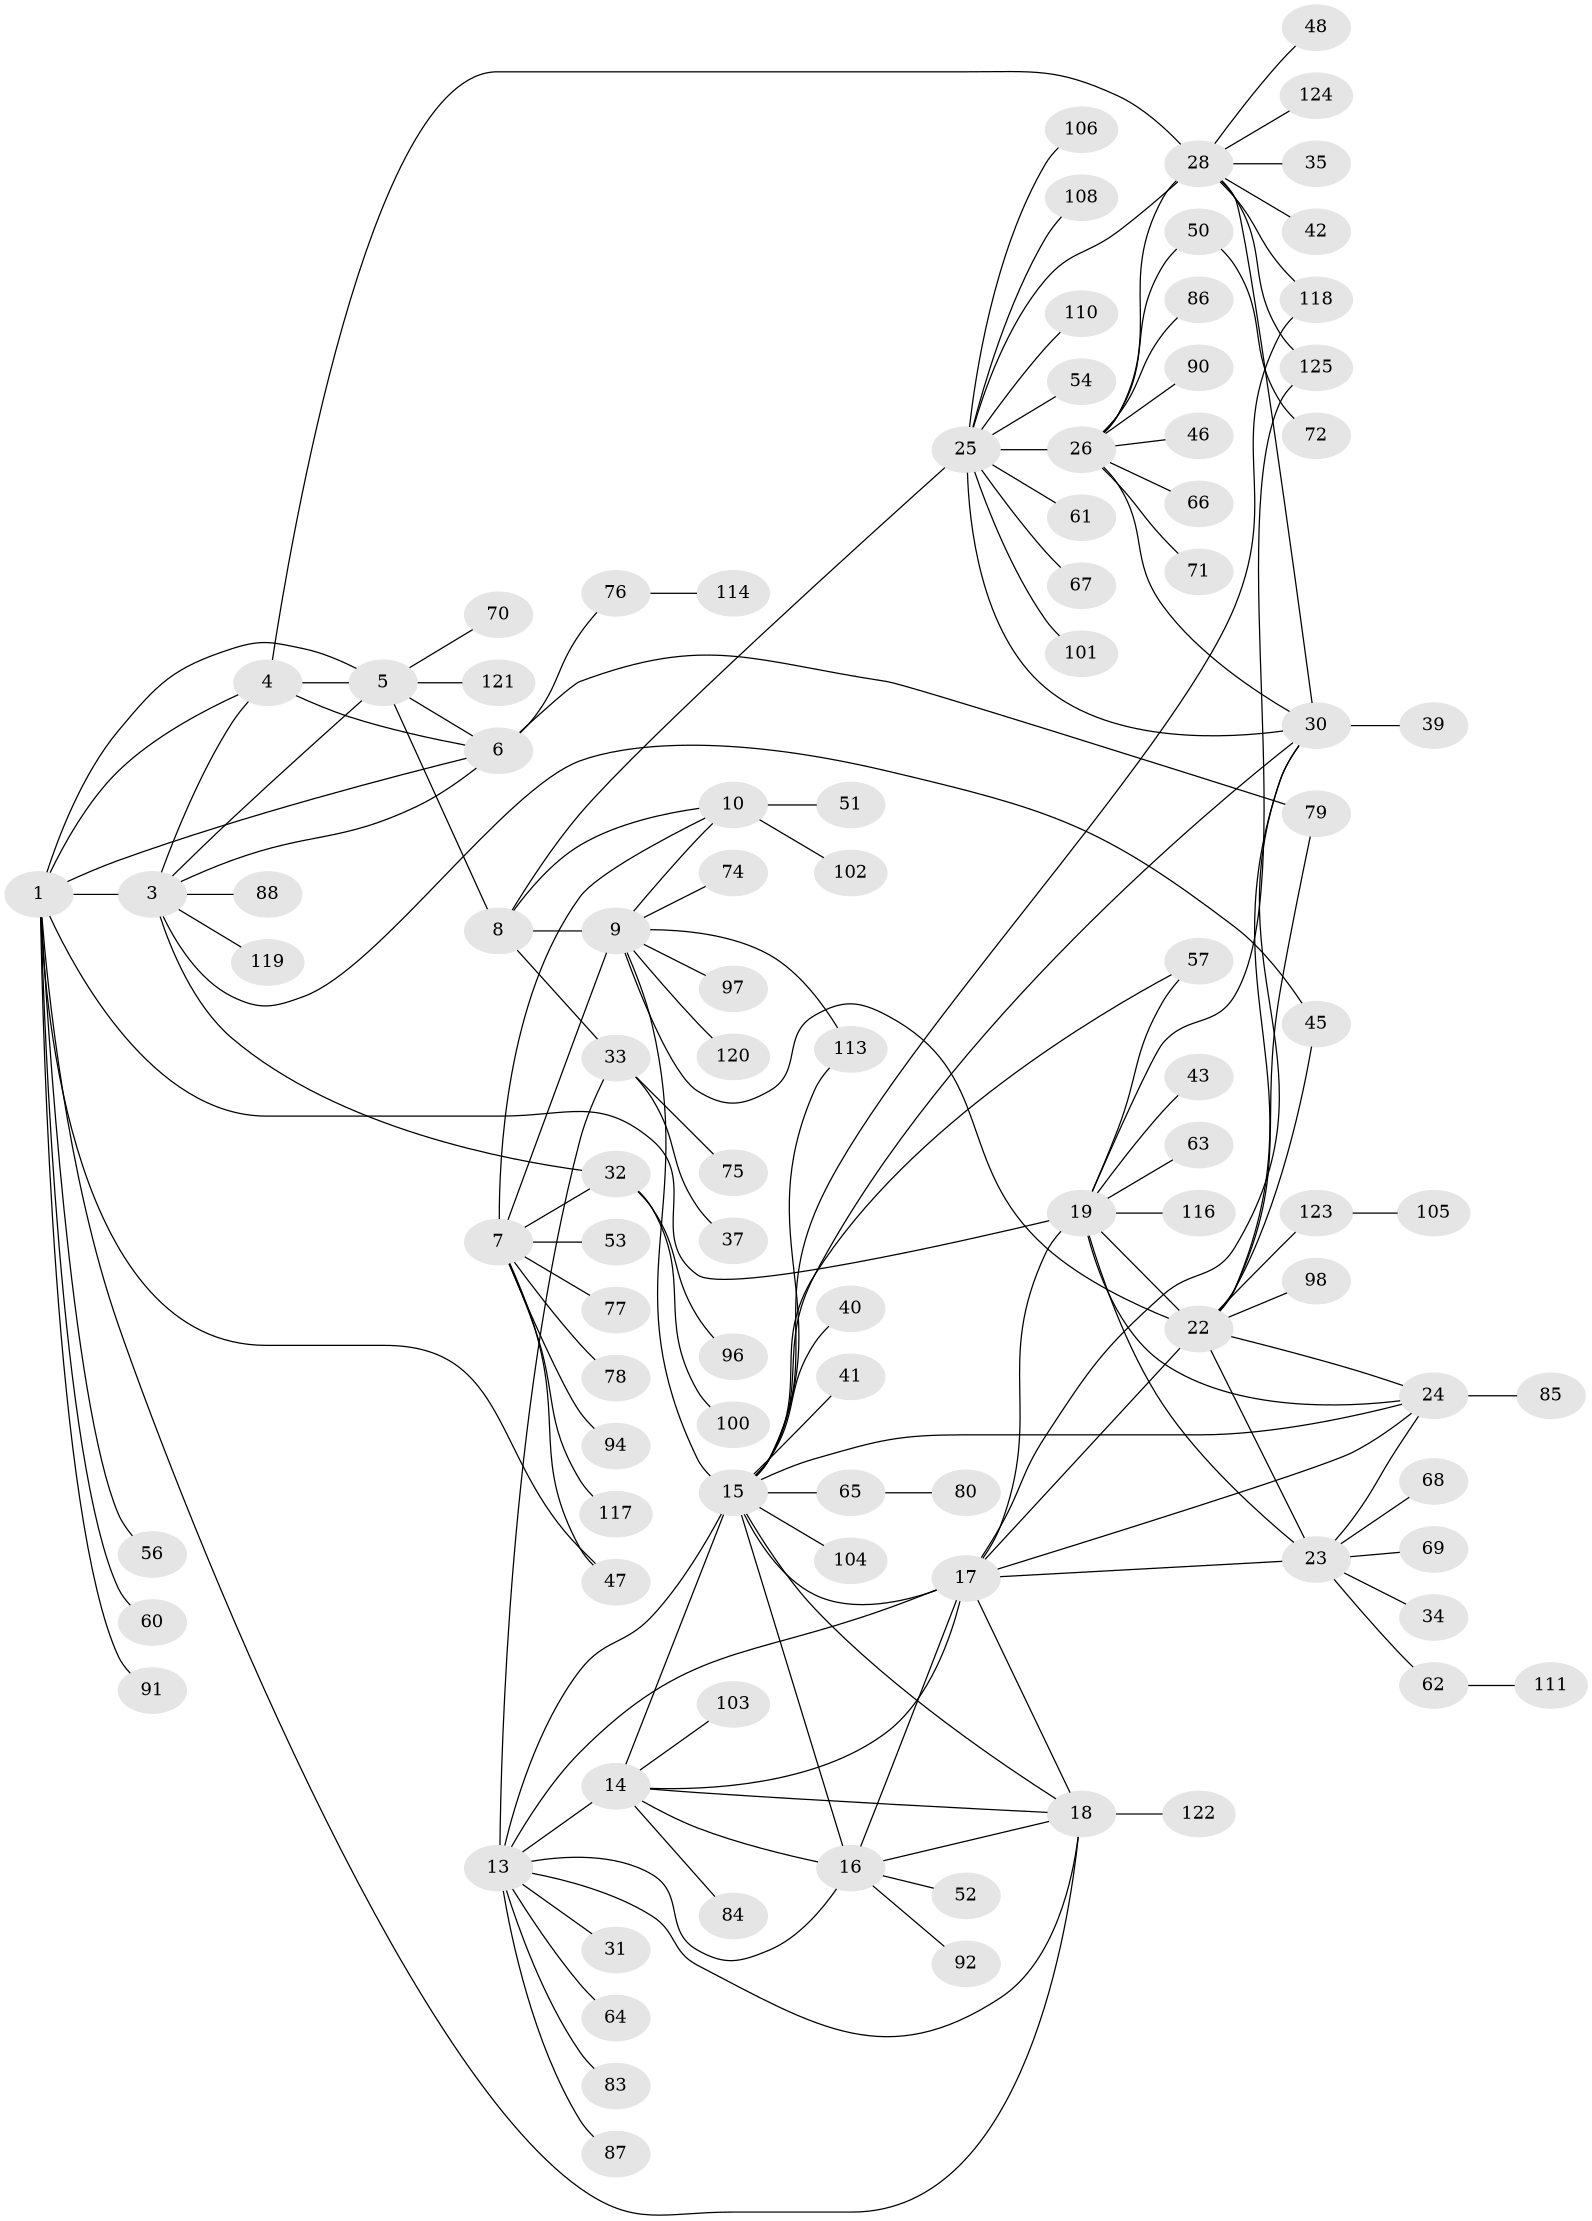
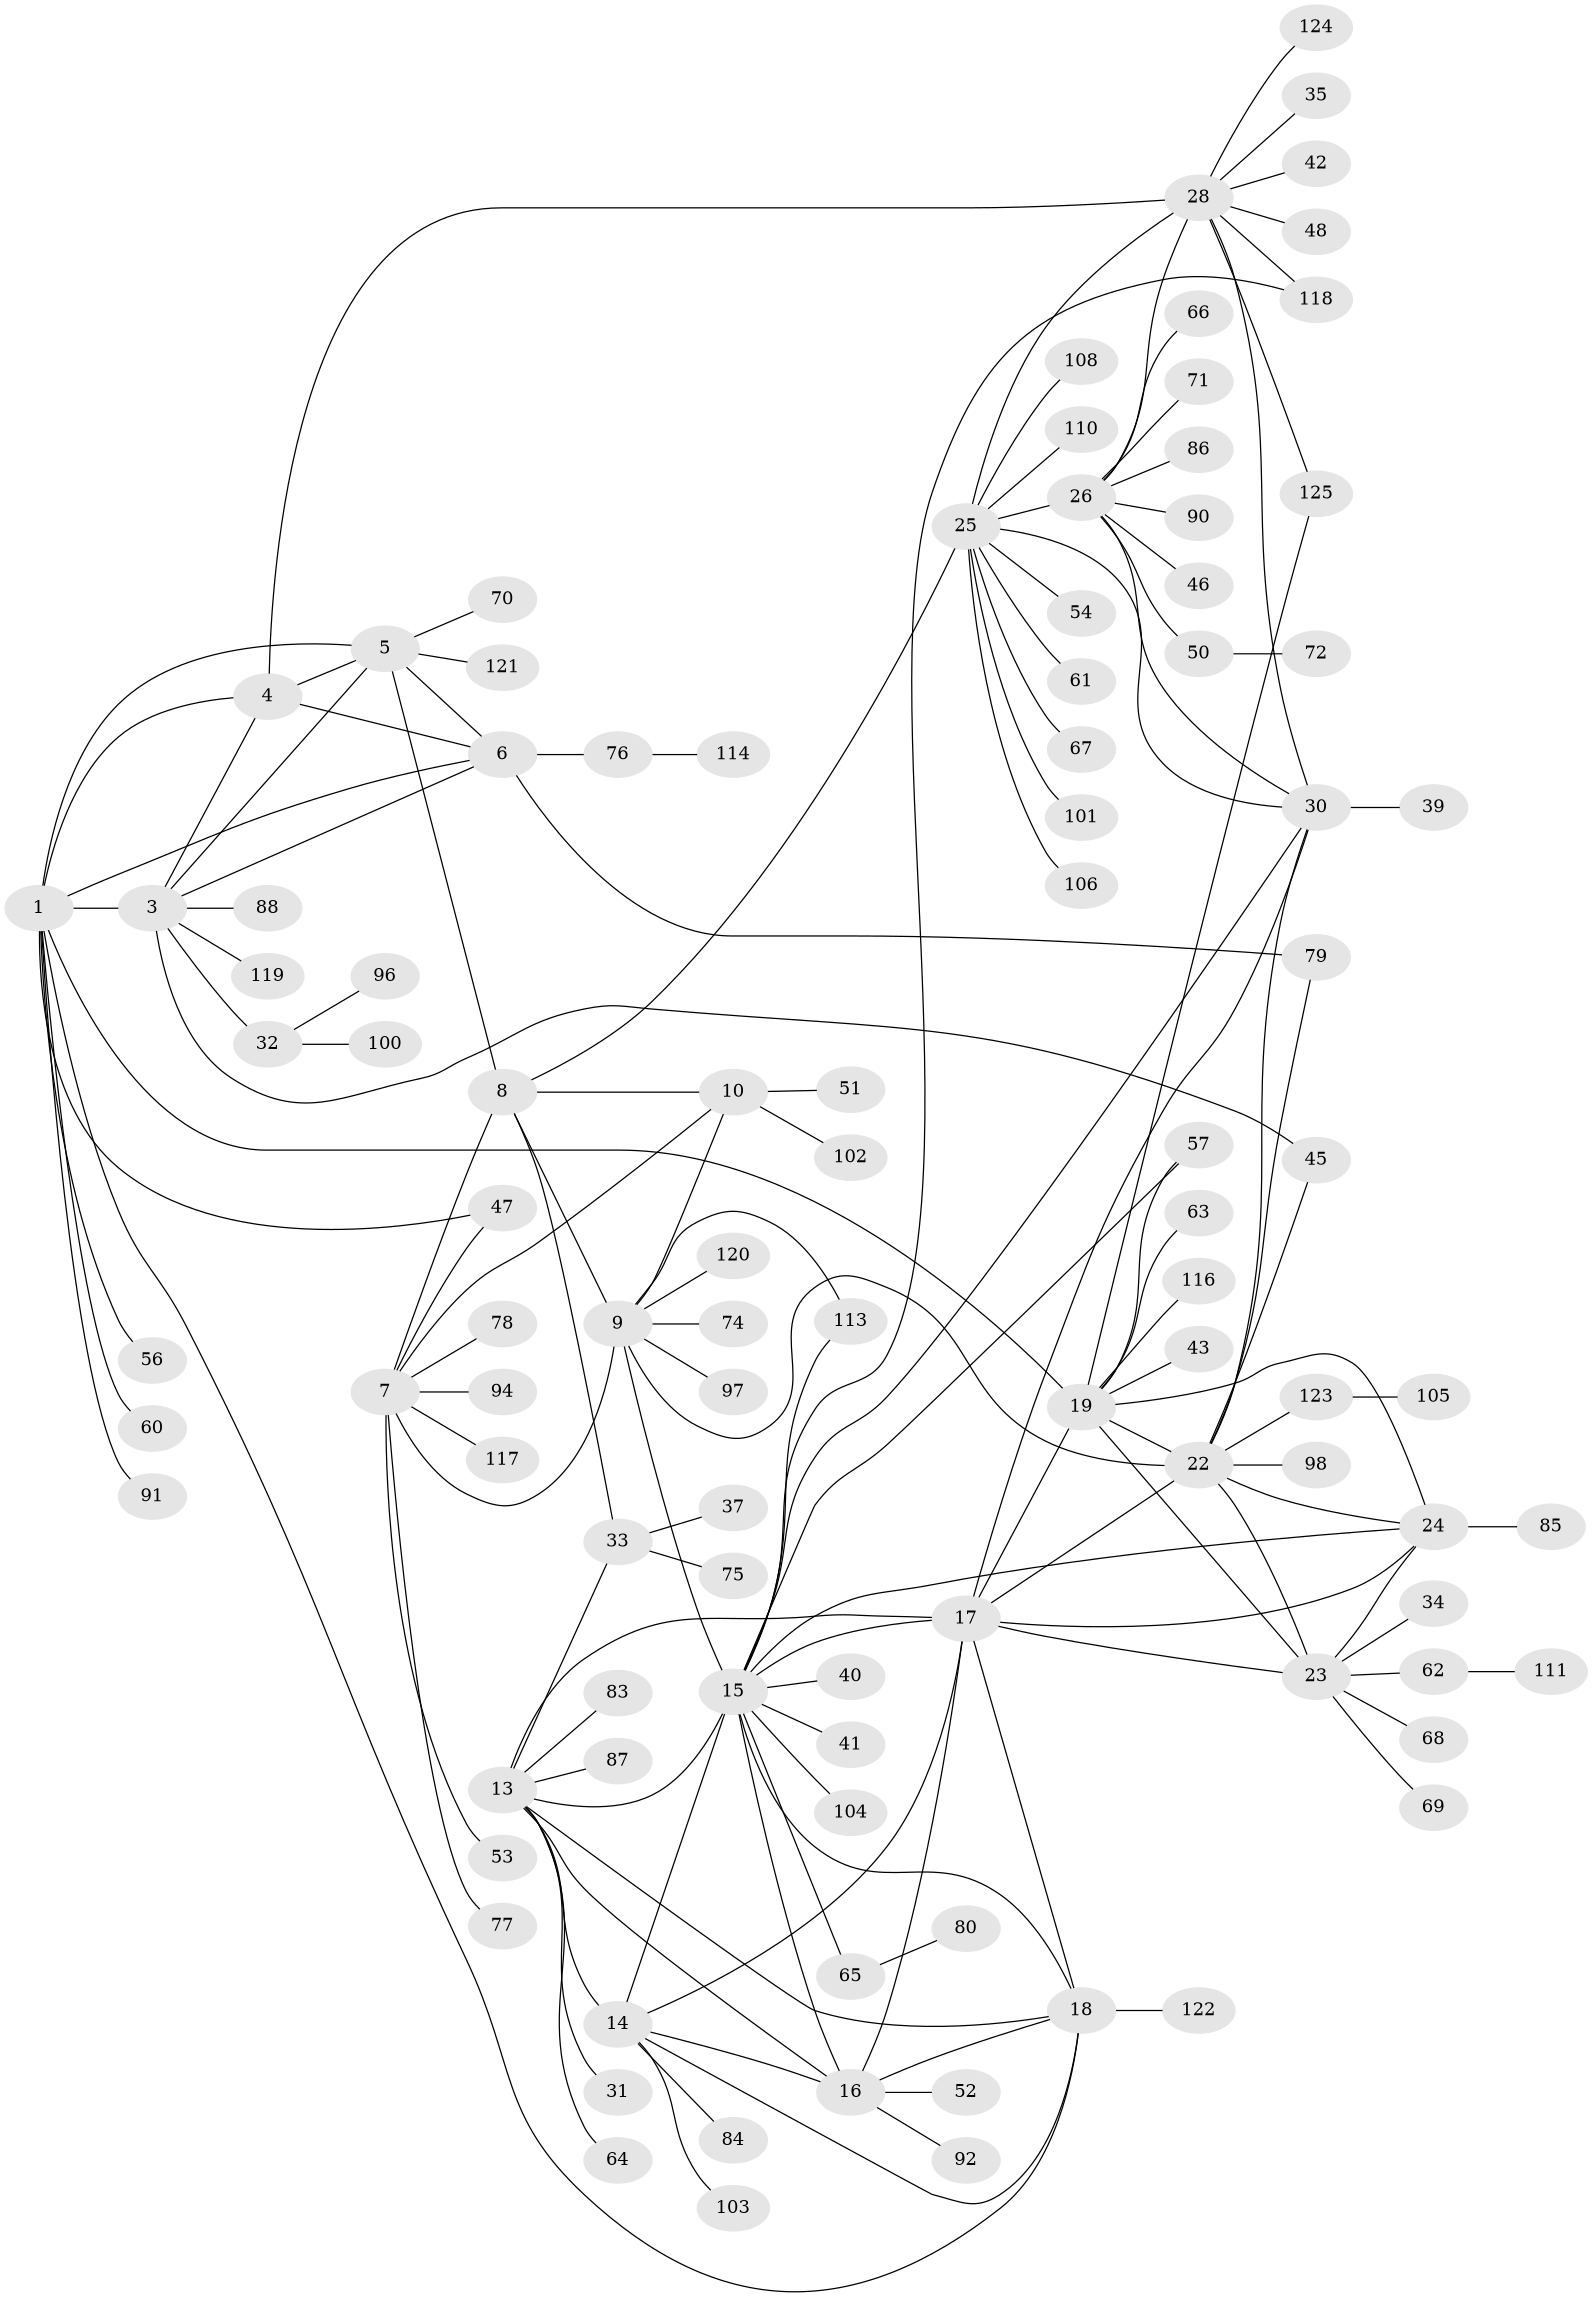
(556, 1209) -> (441, 1241)
